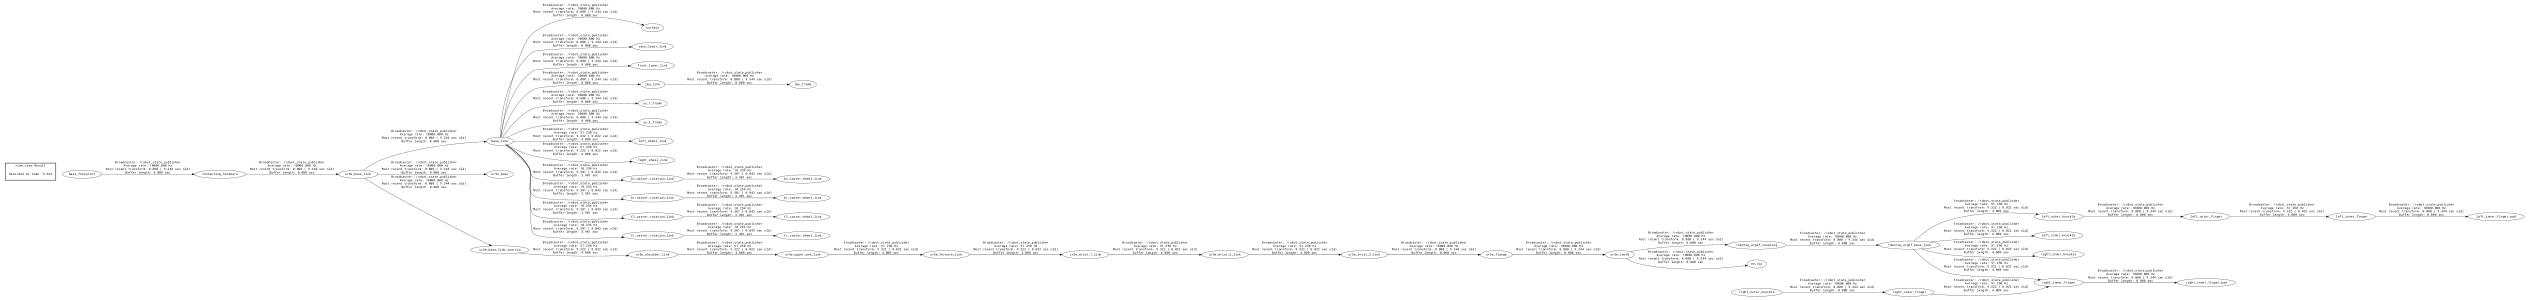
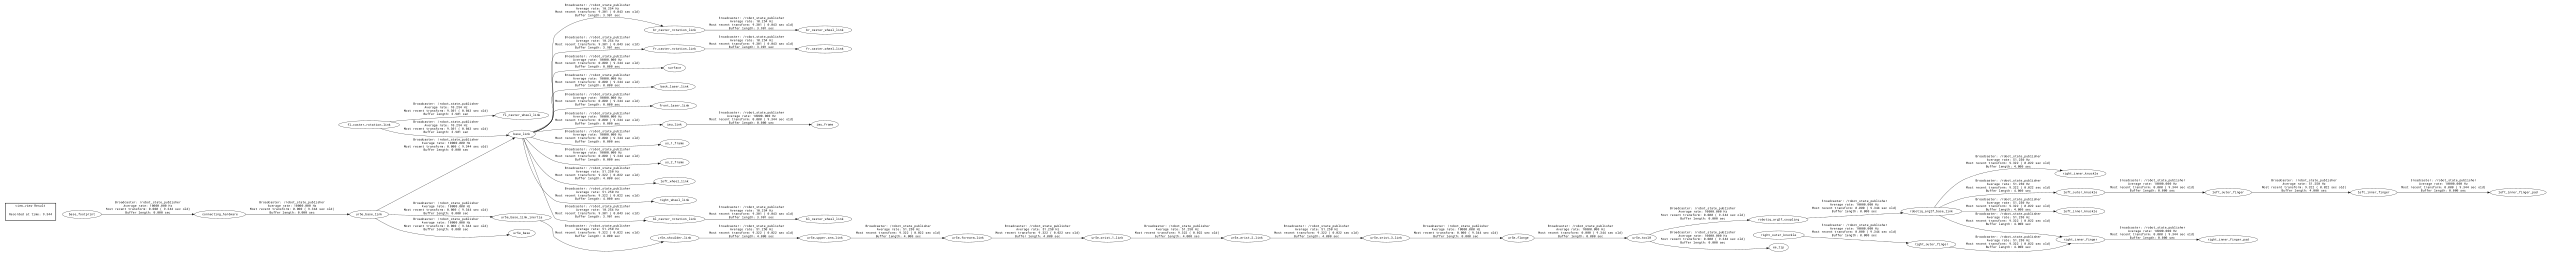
(537, 216) -> (443, 137)
